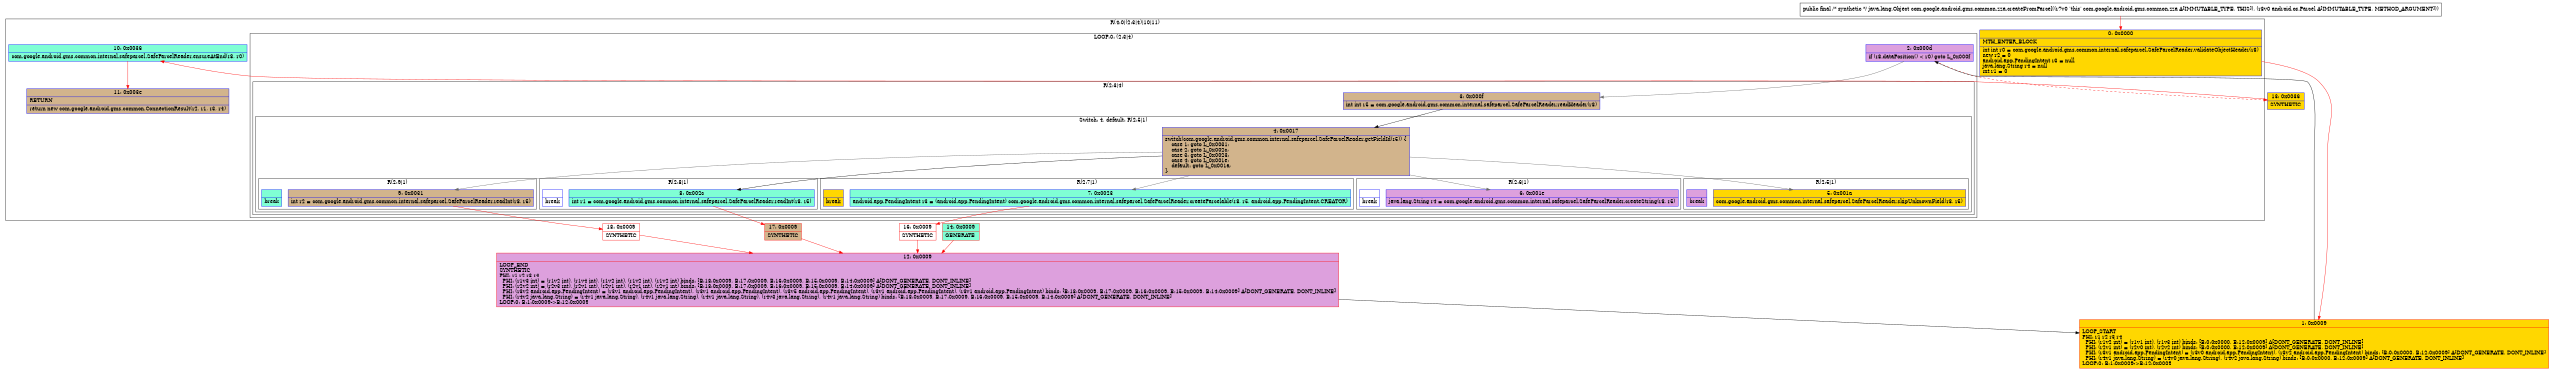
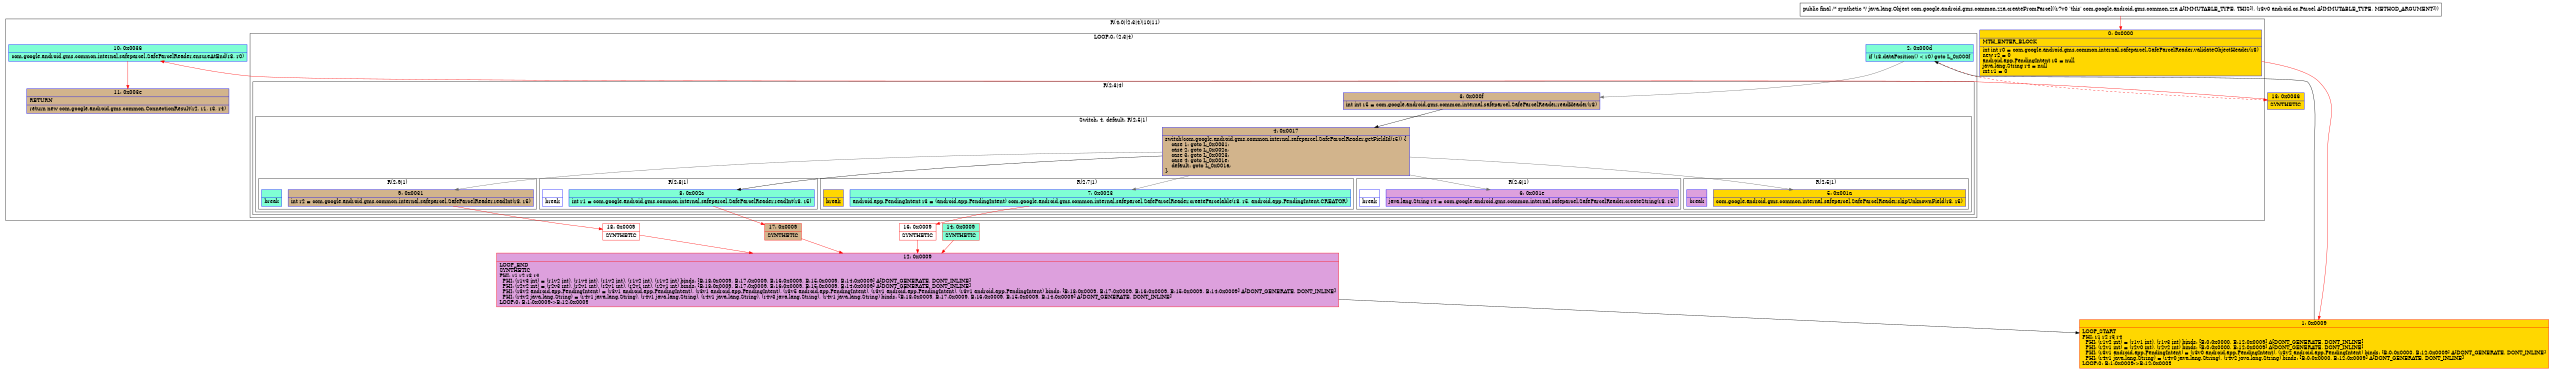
(1920, 53) -> (1920, 53)
(960, 236) -> (961, 236)
